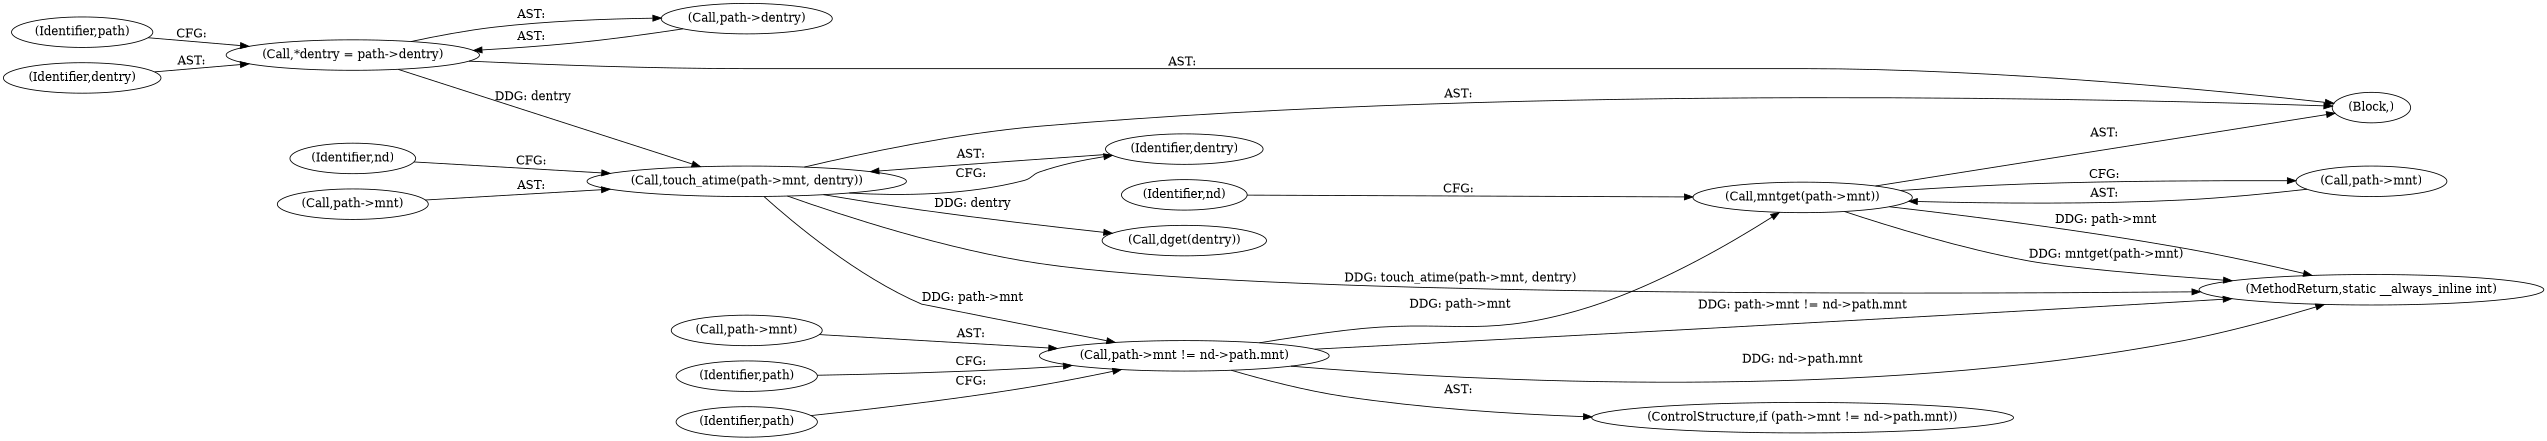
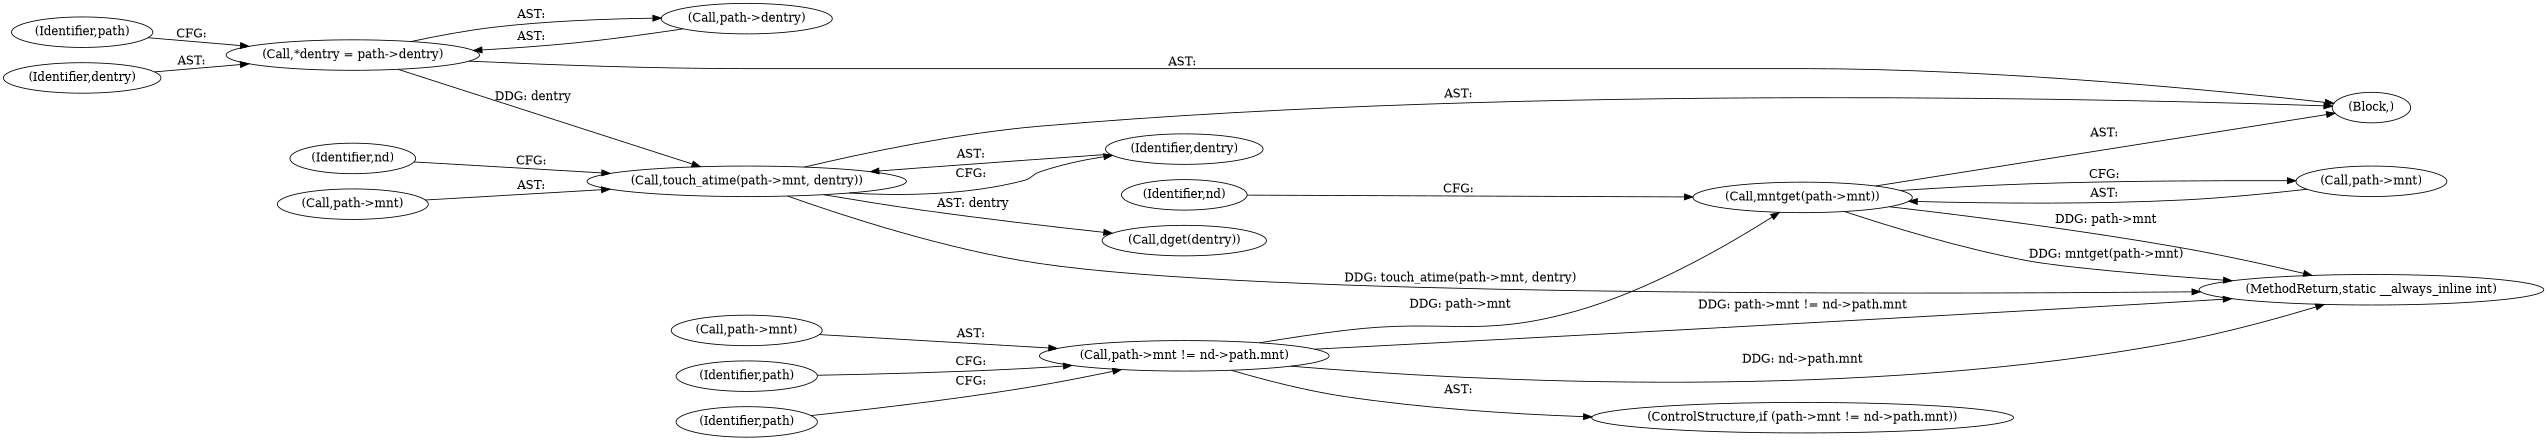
(973, 204) -> (973, 204)
(920, 303) -> none
